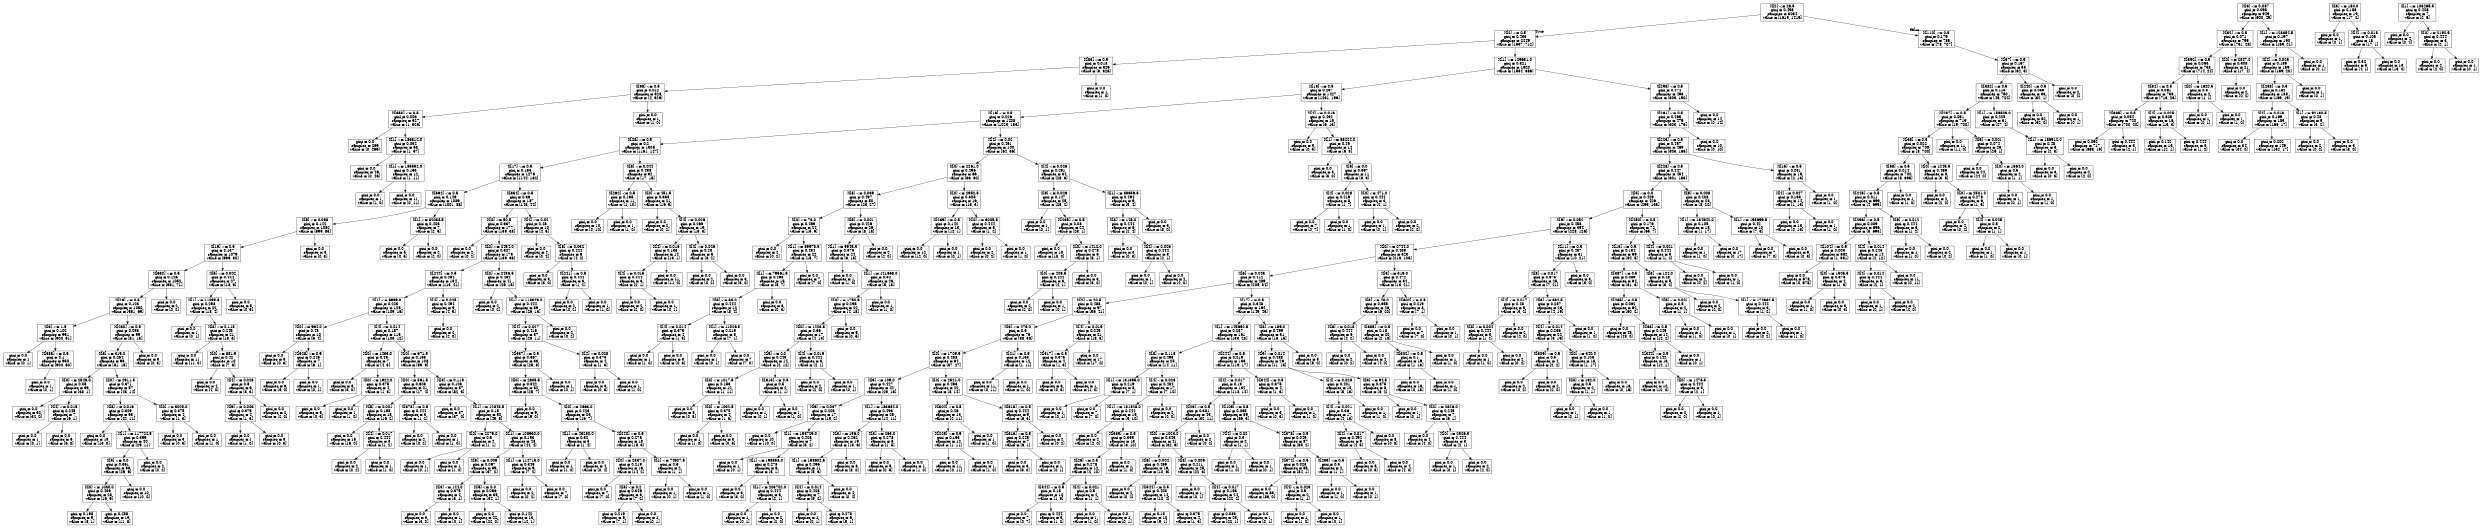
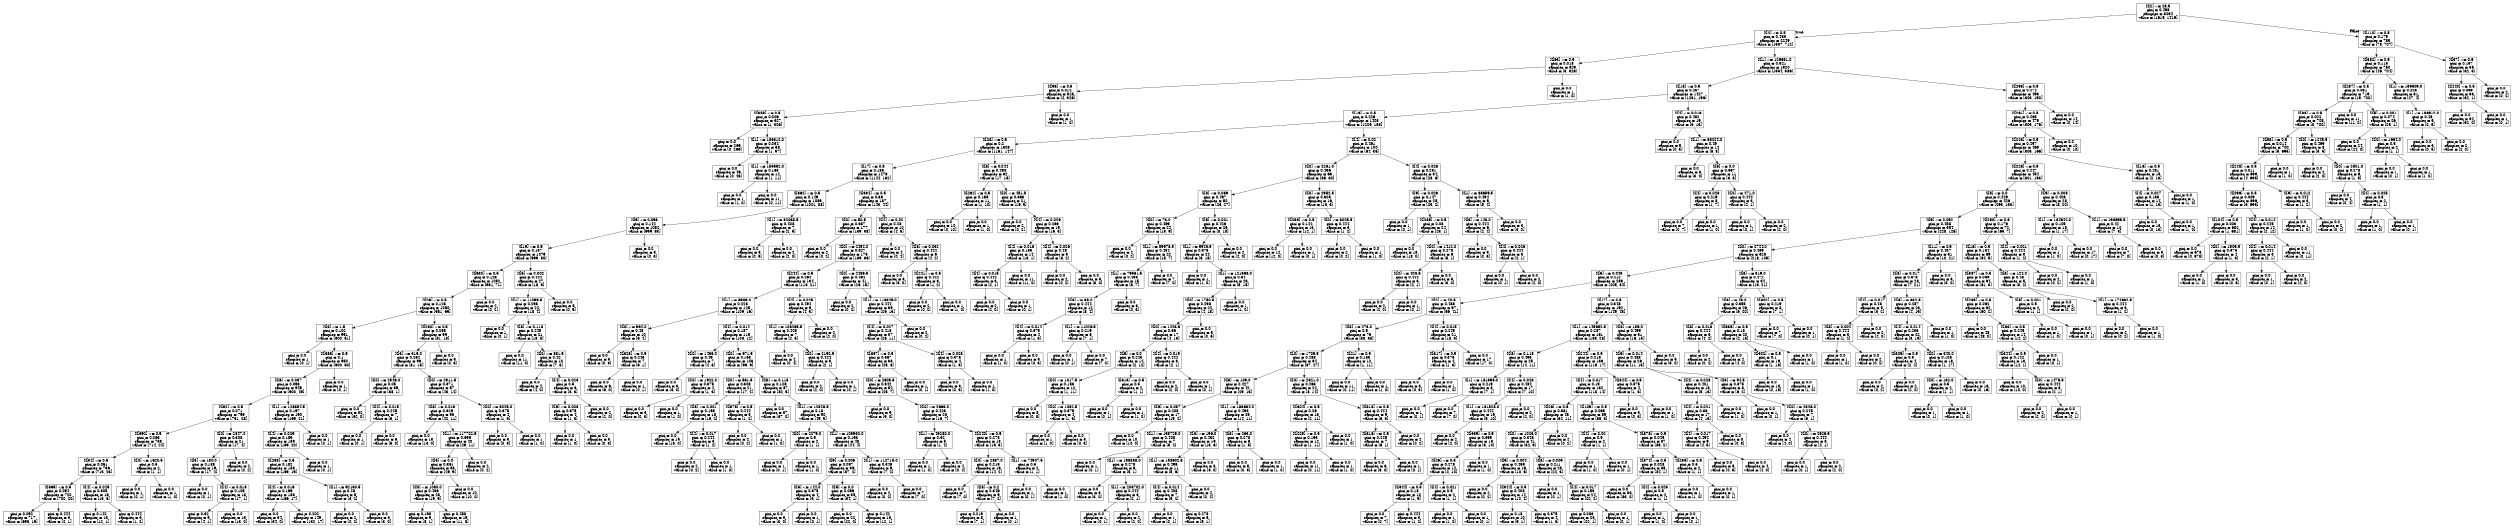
(2365, 39) -> (233, 493)
(2004, 78) -> (2376, 51)
none -> (793, 318)
none -> (312, 372)
none -> (218, 452)
